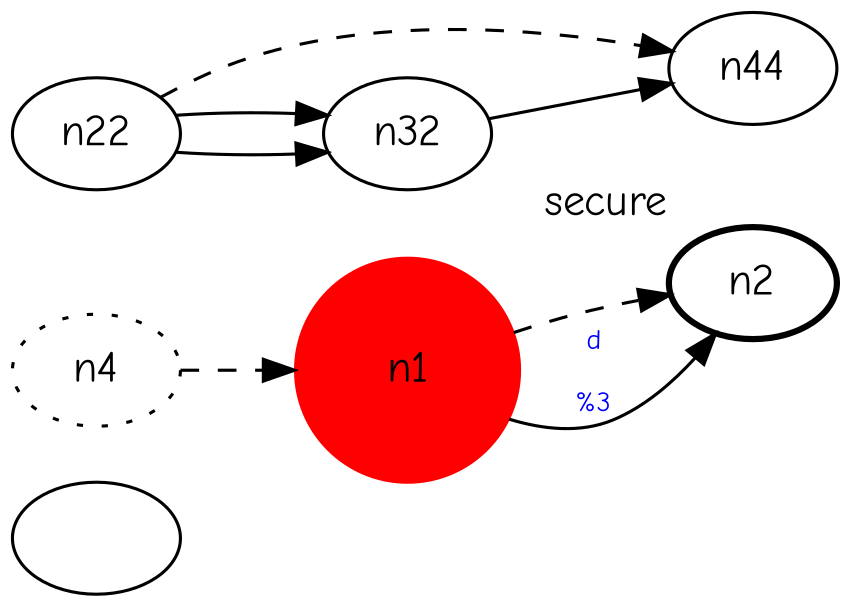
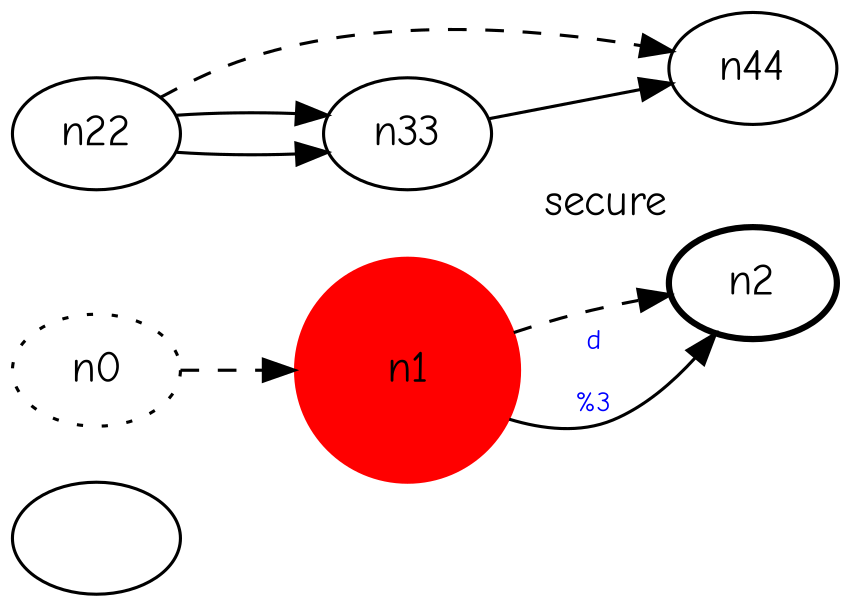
(408, 134) -> (408, 134)
(96, 370) -> (96, 370)
